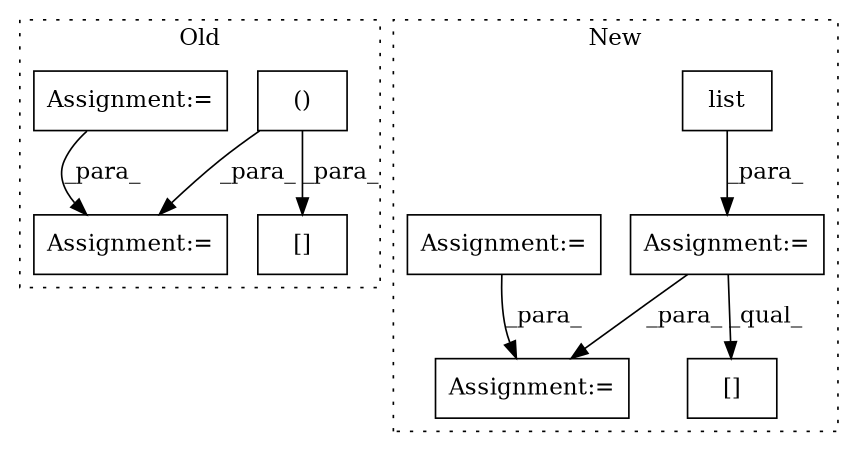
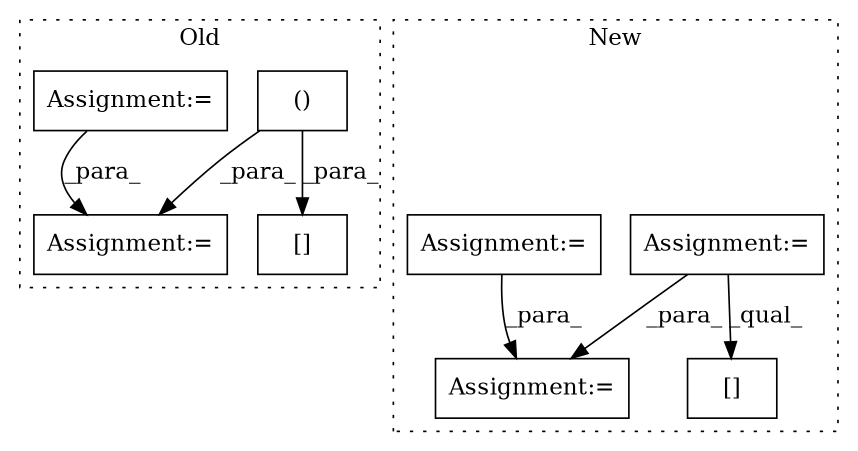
(727, 101) -> none
